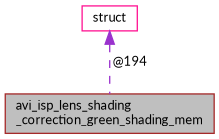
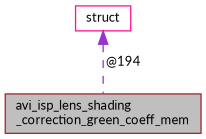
(110, 114) -> (103, 114)
